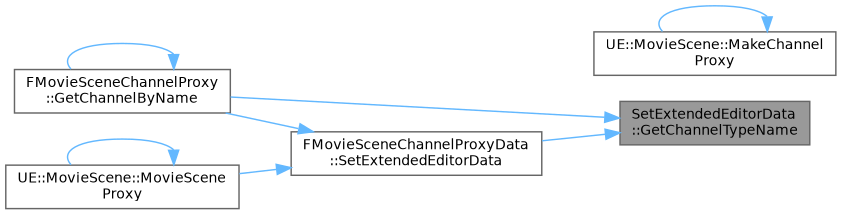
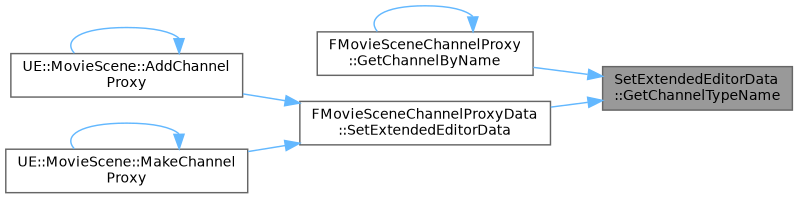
(262, 121) -> (267, 149)
(122, 187) -> (127, 75)
